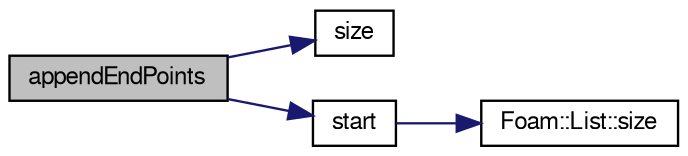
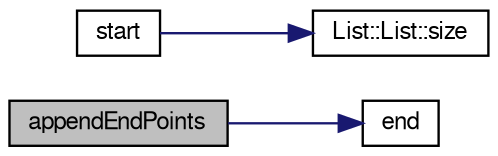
(354, 33) -> (401, 123)
(258, 105) -> none
(580, 123) -> (401, 33)
